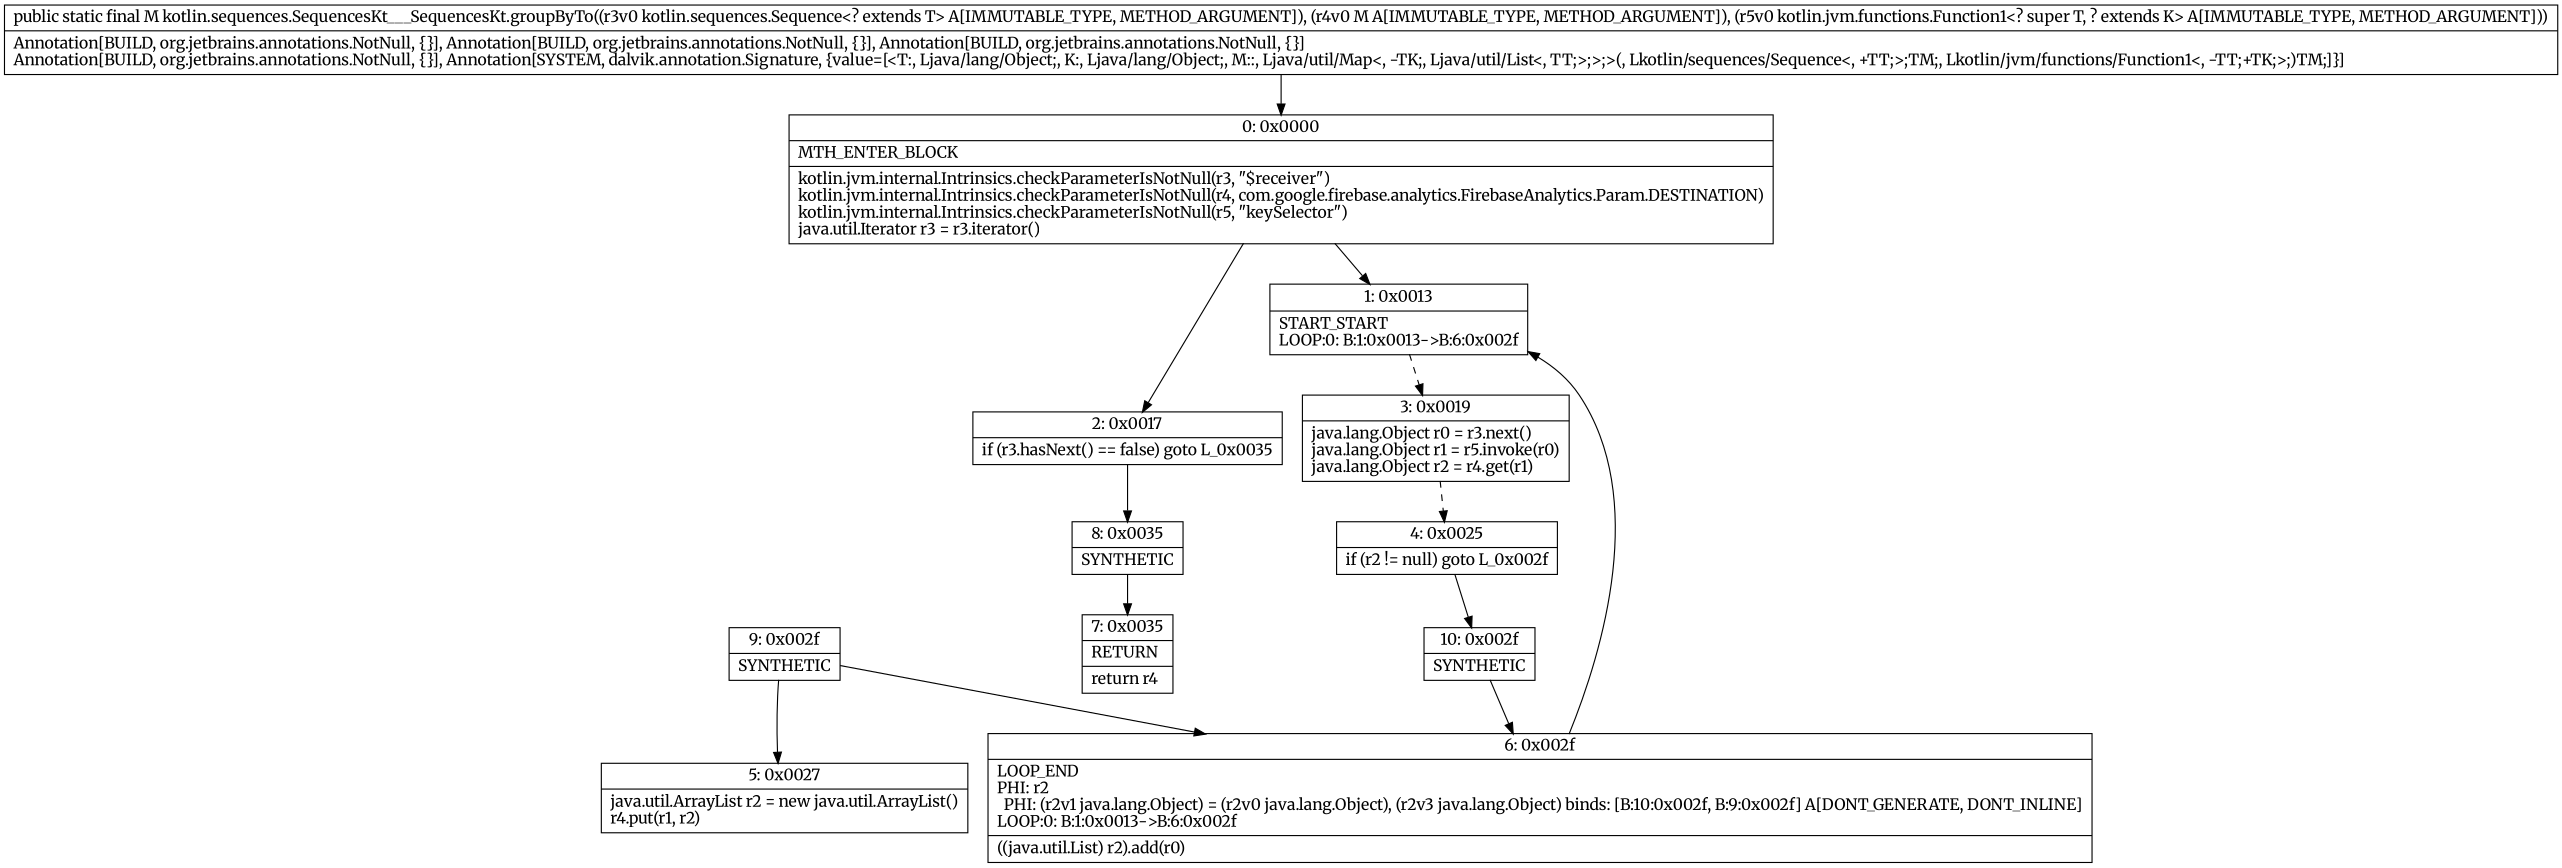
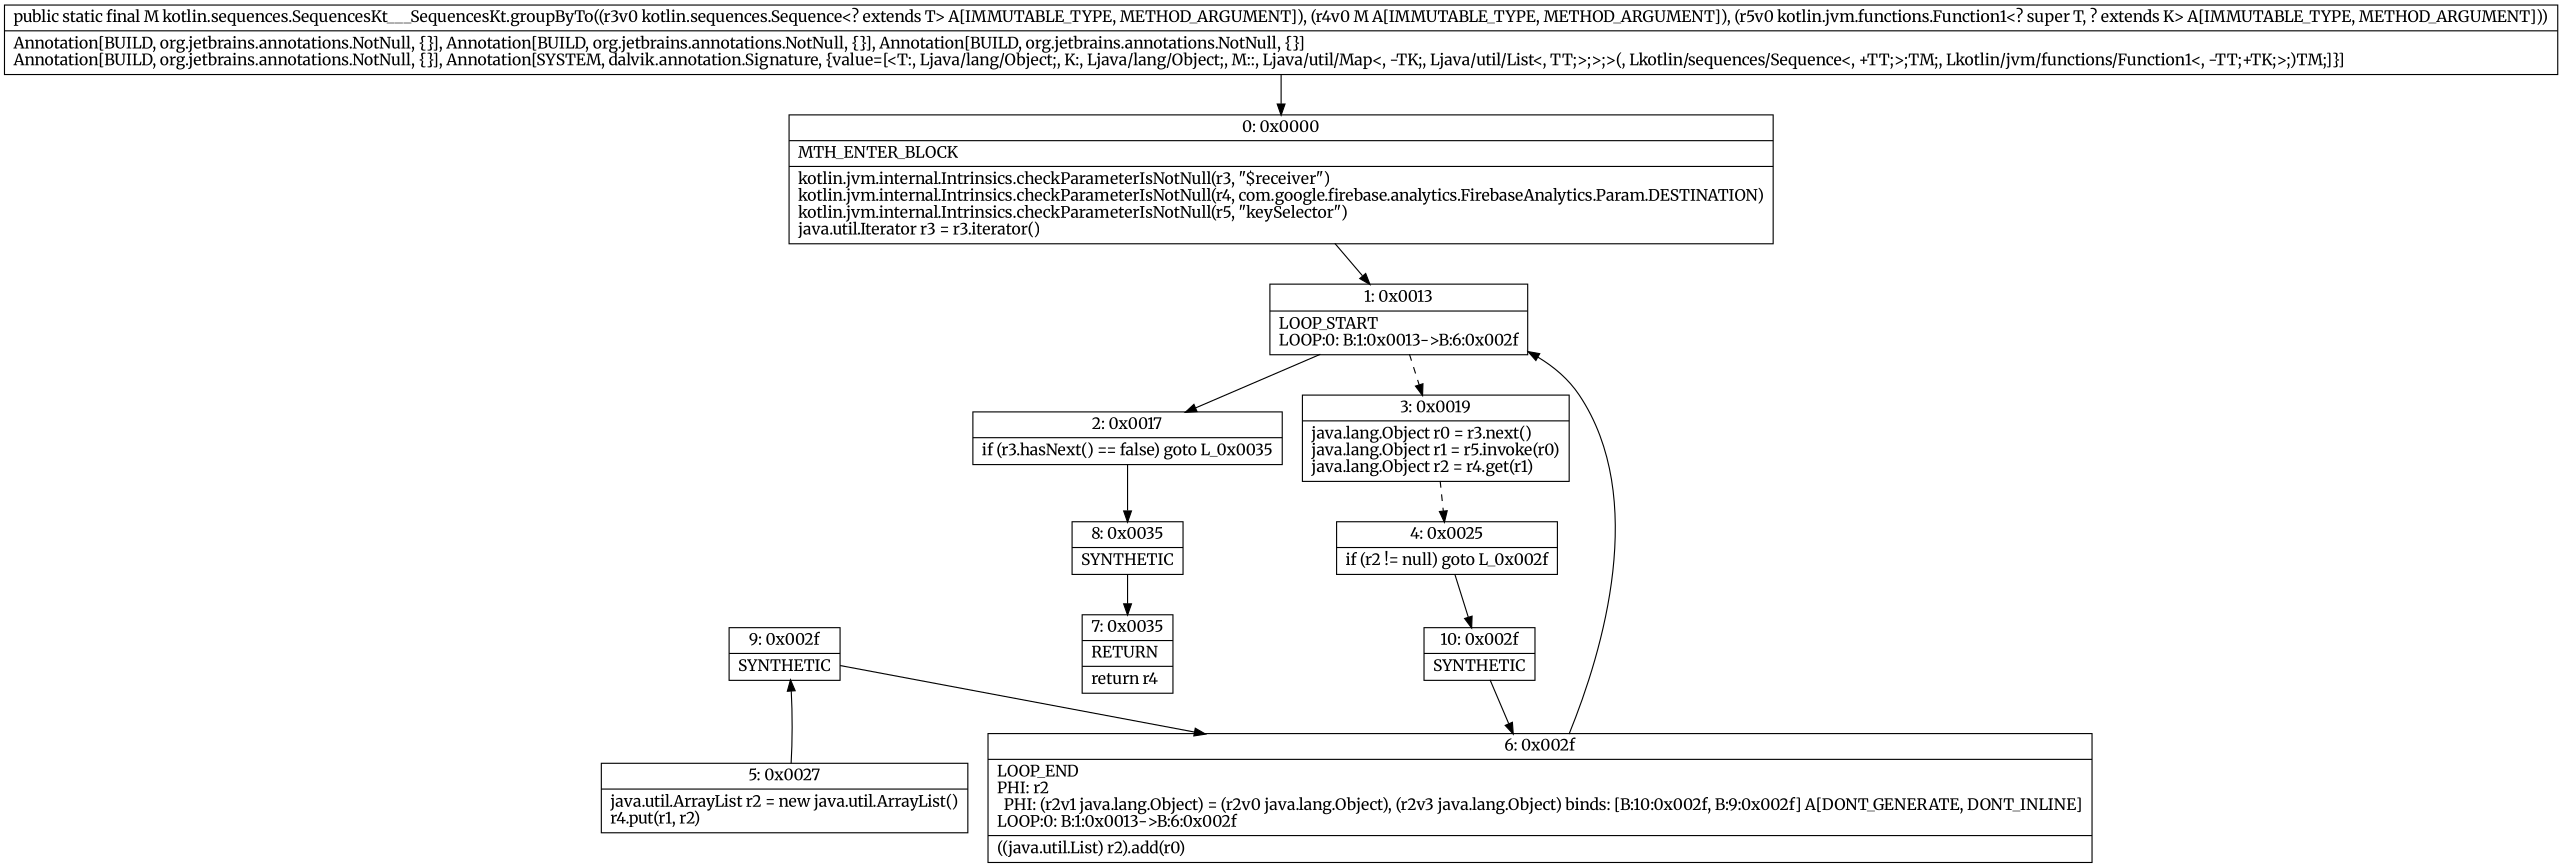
(1196, 323) -> (1258, 381)
(1334, 324) -> (1329, 324)
(777, 716) -> (792, 727)
